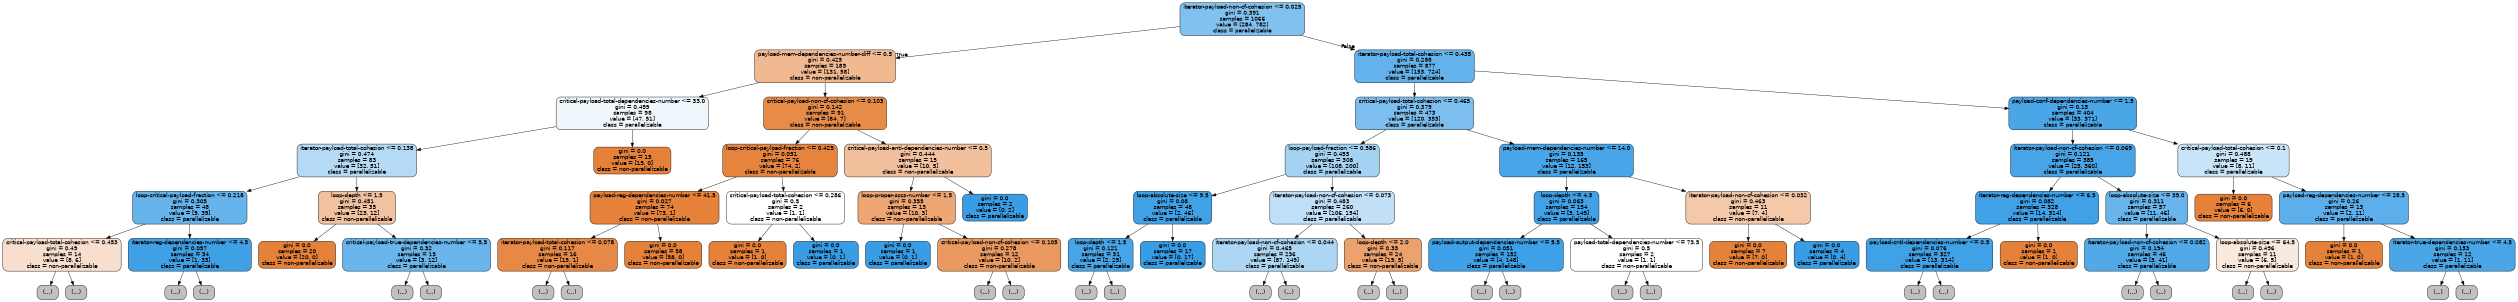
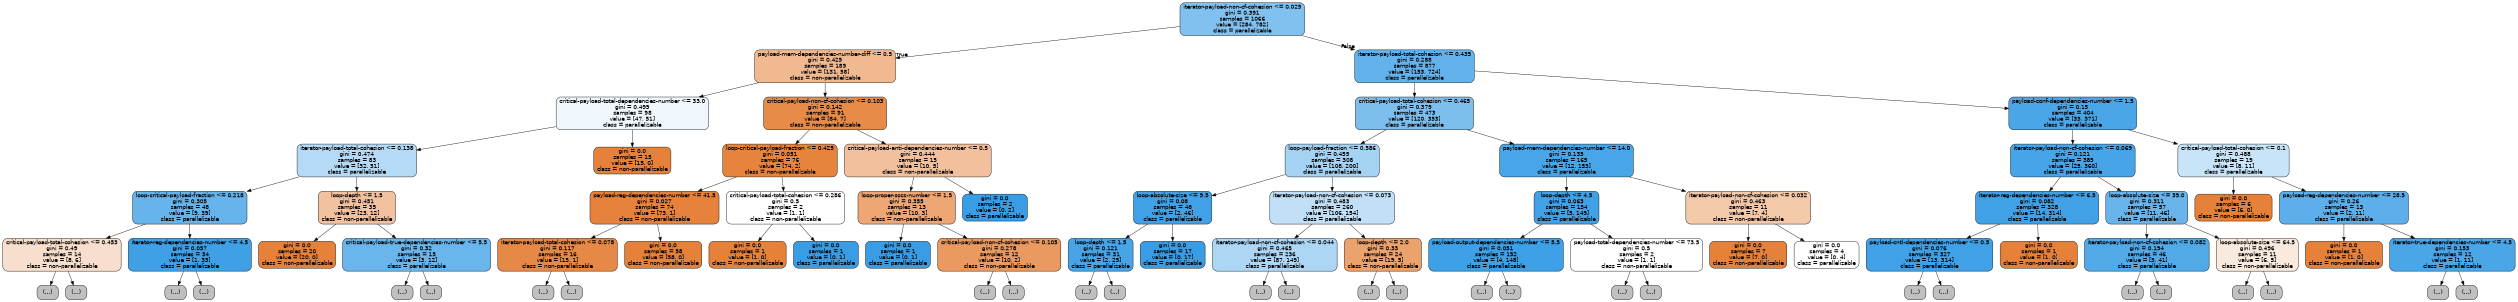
(1827, 255) -> (1827, 255)
